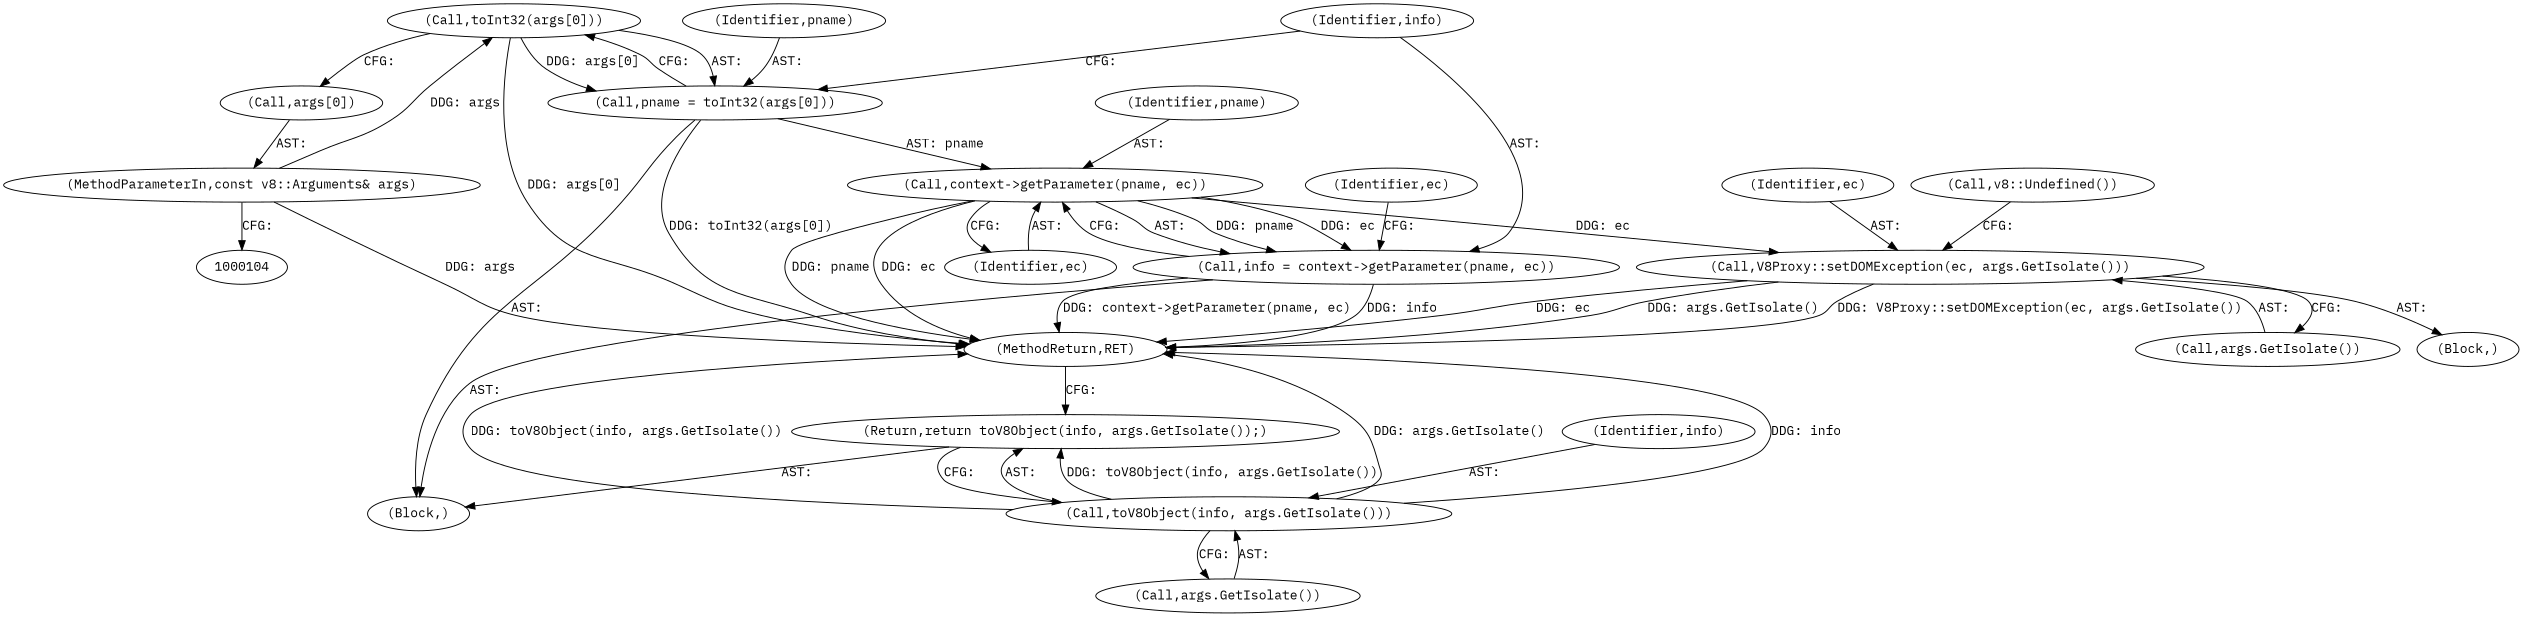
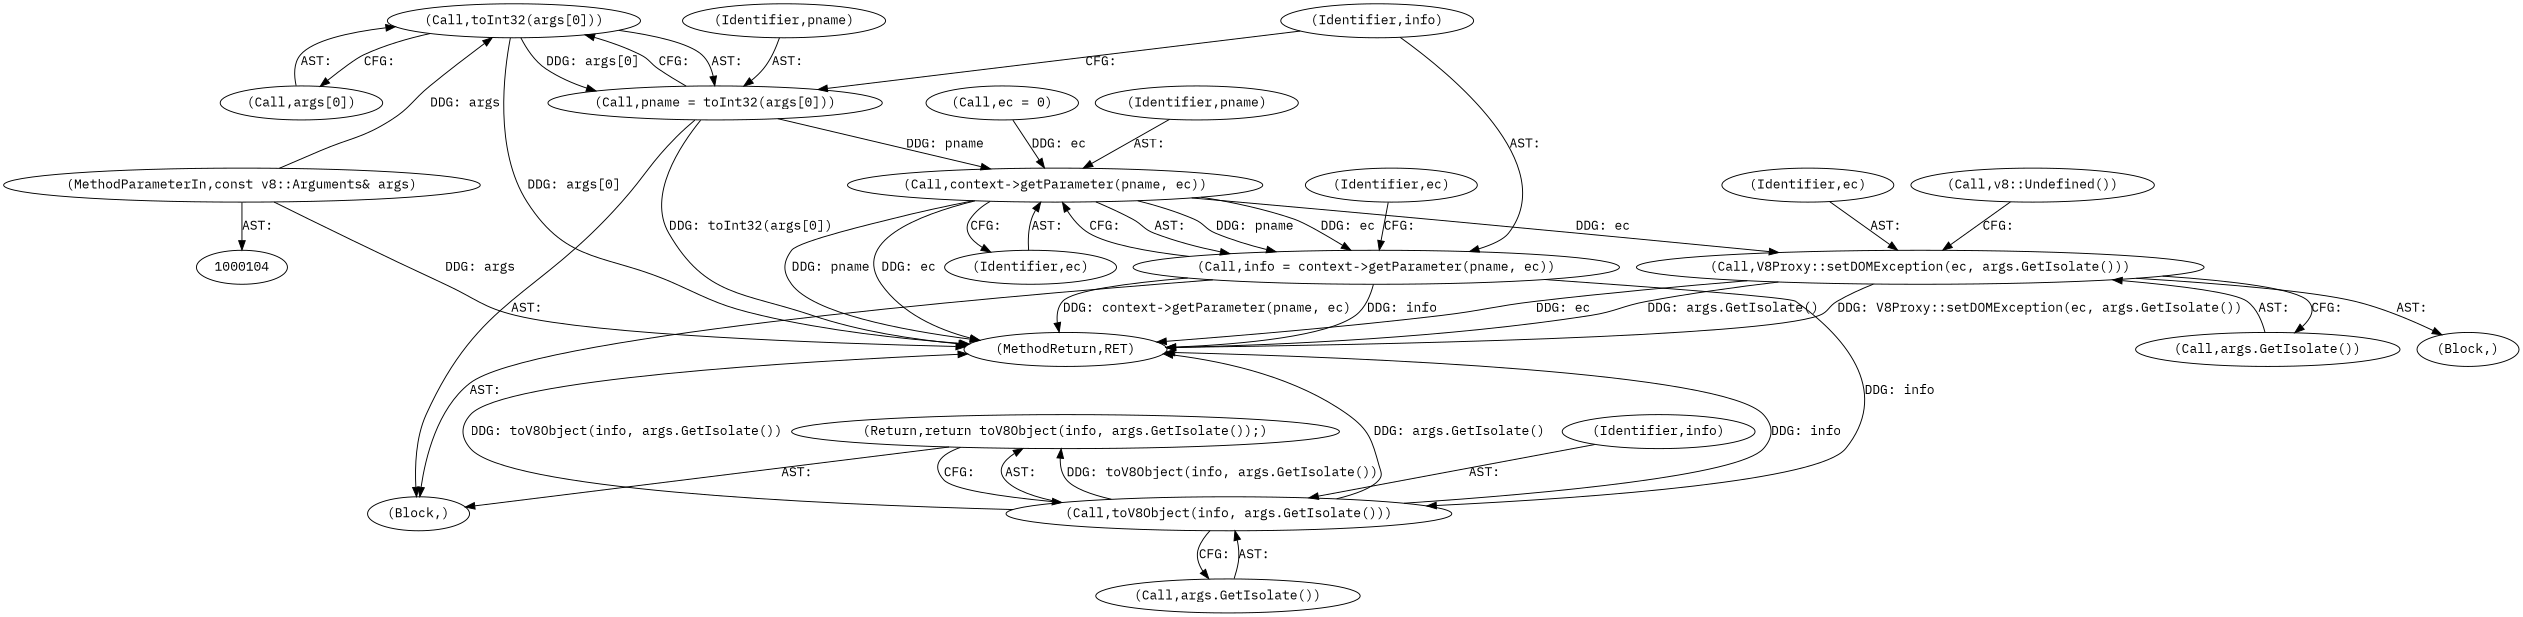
none -> (1002, 103)
(275, 140) -> (326, 40)
(945, 144) -> (945, 144)
(262, 226) -> (262, 226)
(1066, 386) -> none
none -> (1849, 443)
